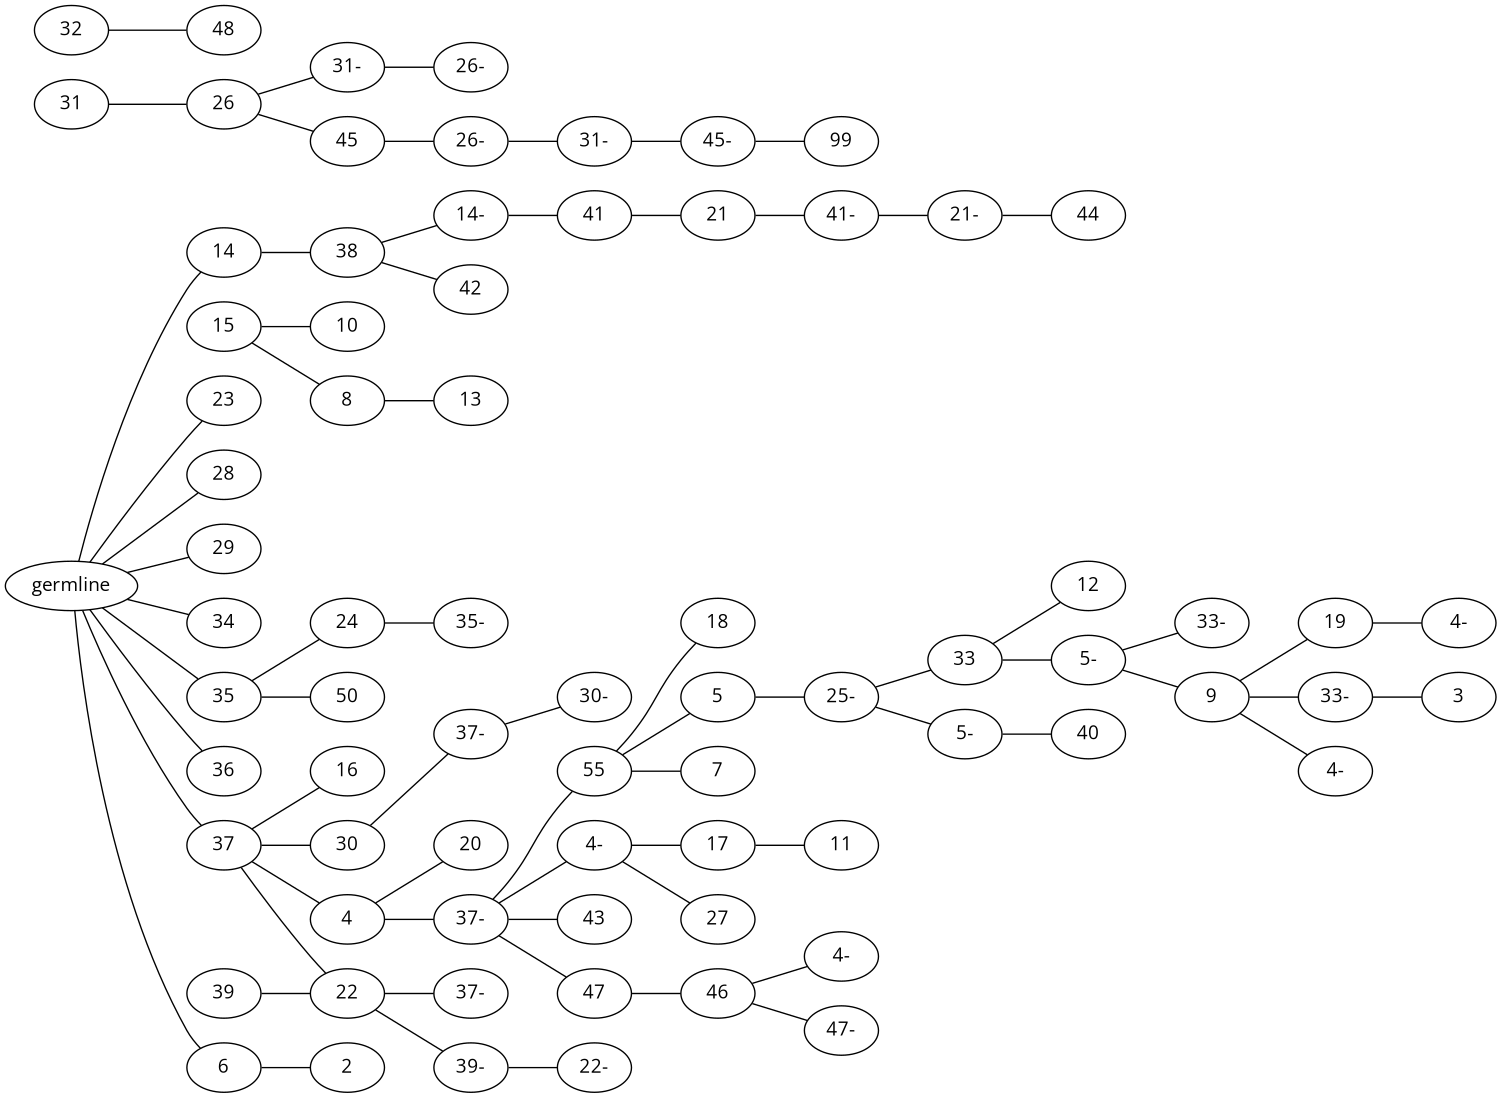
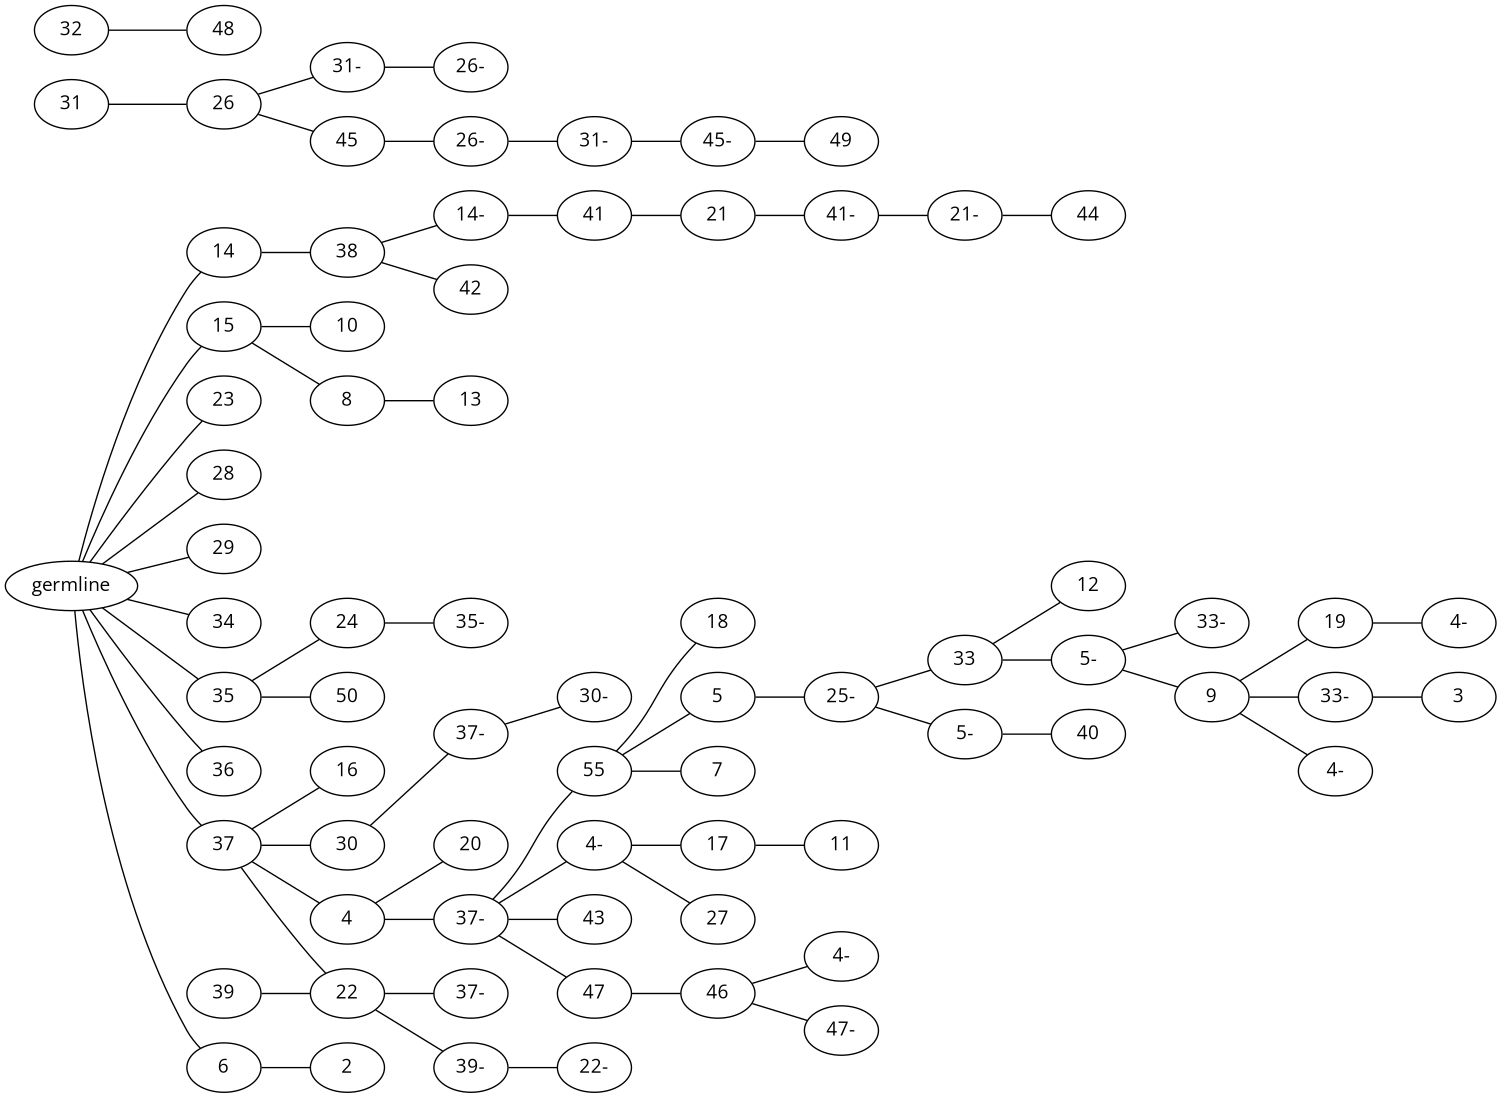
(841, 141) -> (841, 141)
none -> (135, 450)
